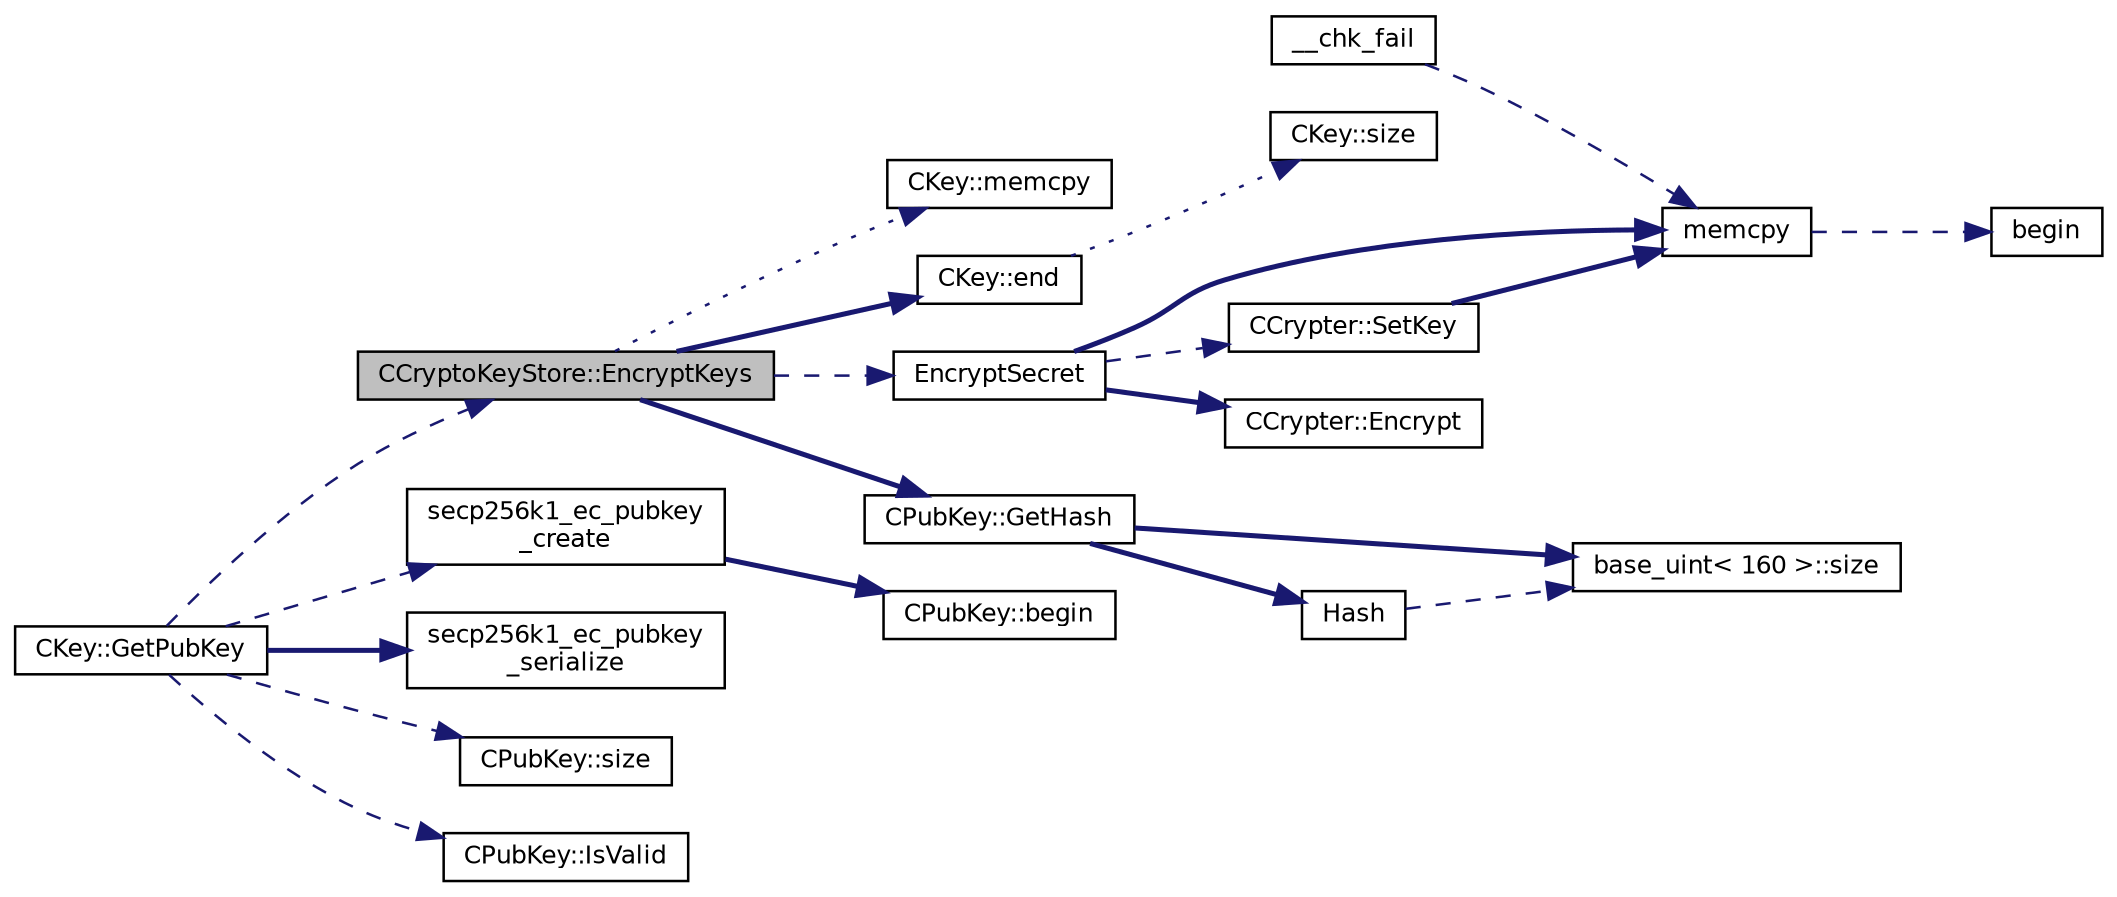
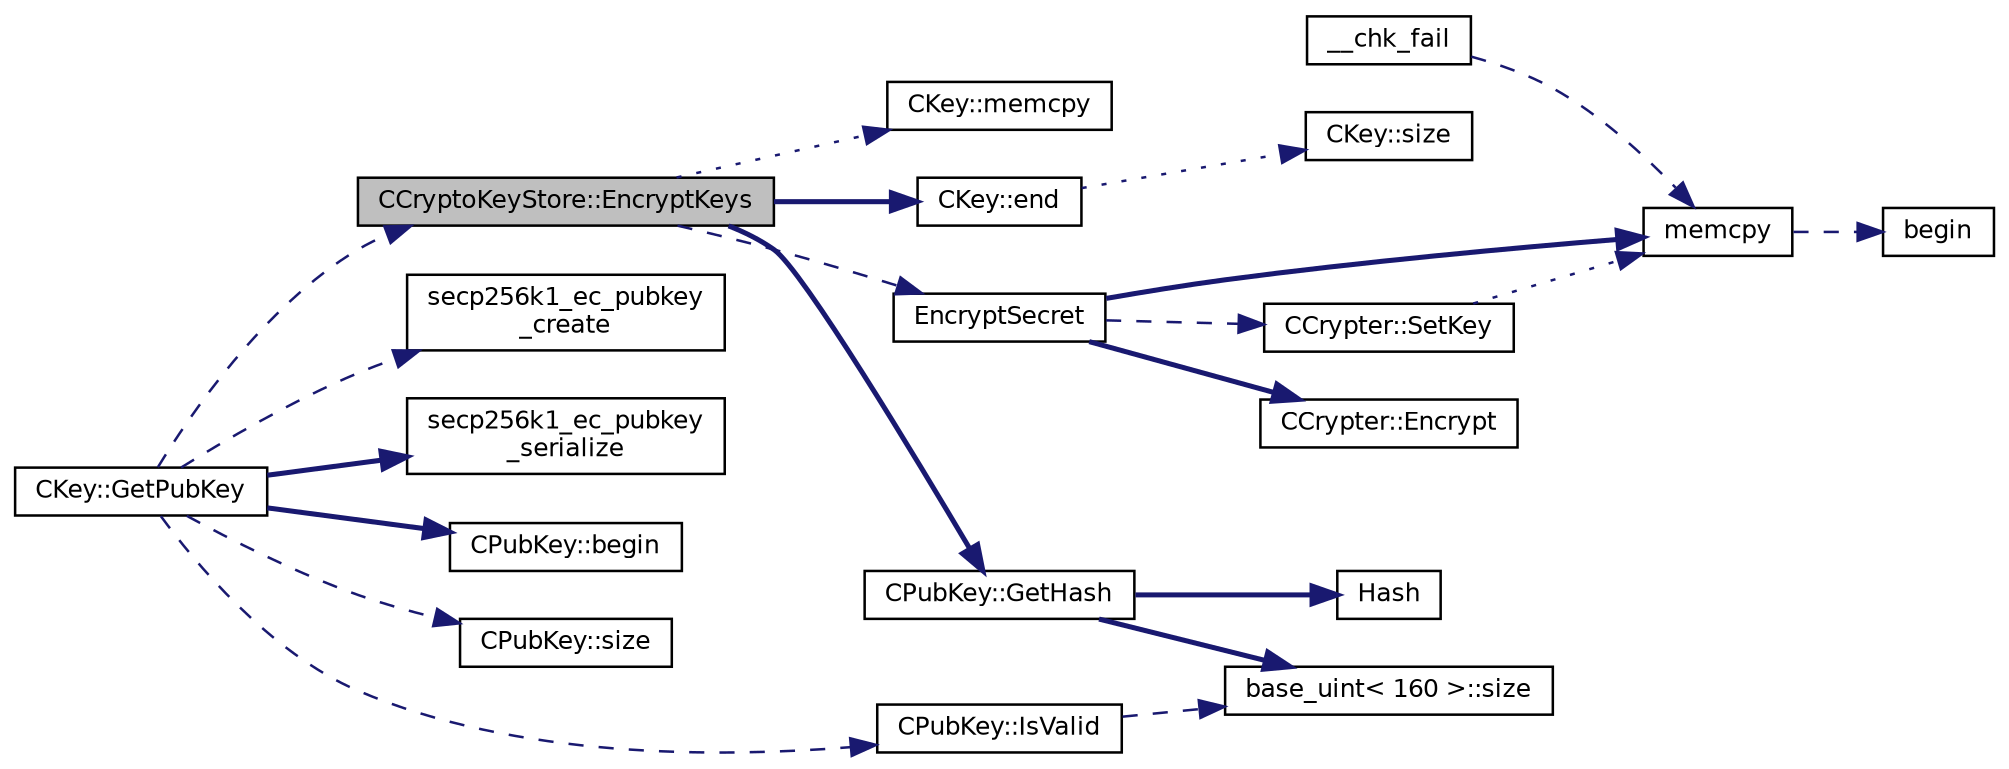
(1544, 280) -> (1546, 282)
(792, 573) -> (346, 518)
(1476, 600) -> (1161, 713)
